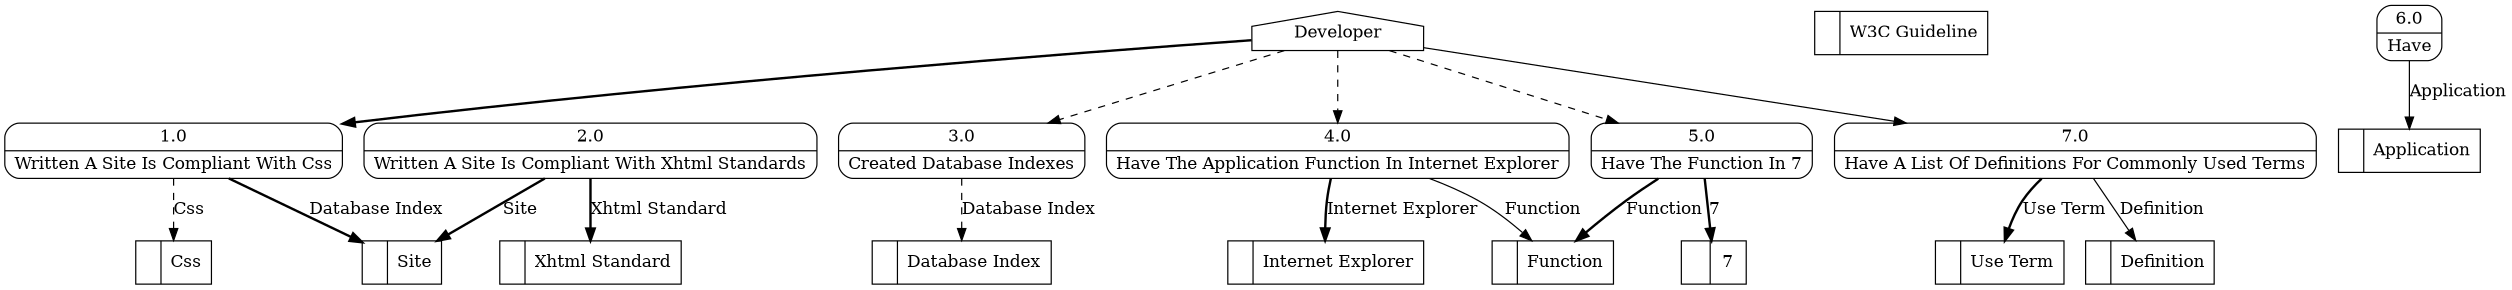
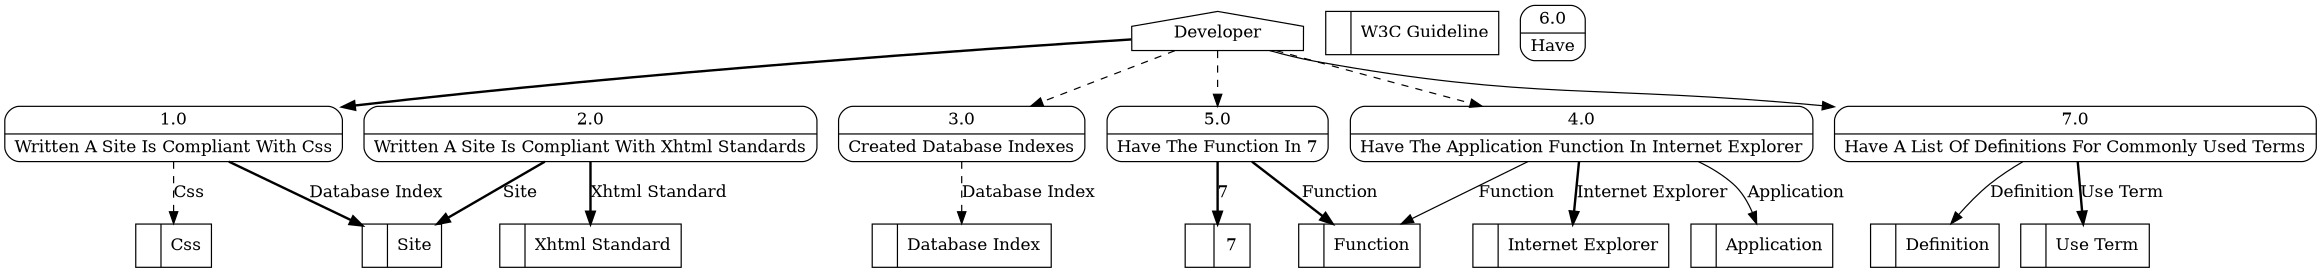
(2409, 89) -> (1731, 182)
